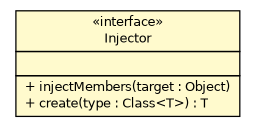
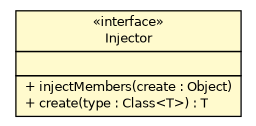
(128, 87) -> (128, 87)
